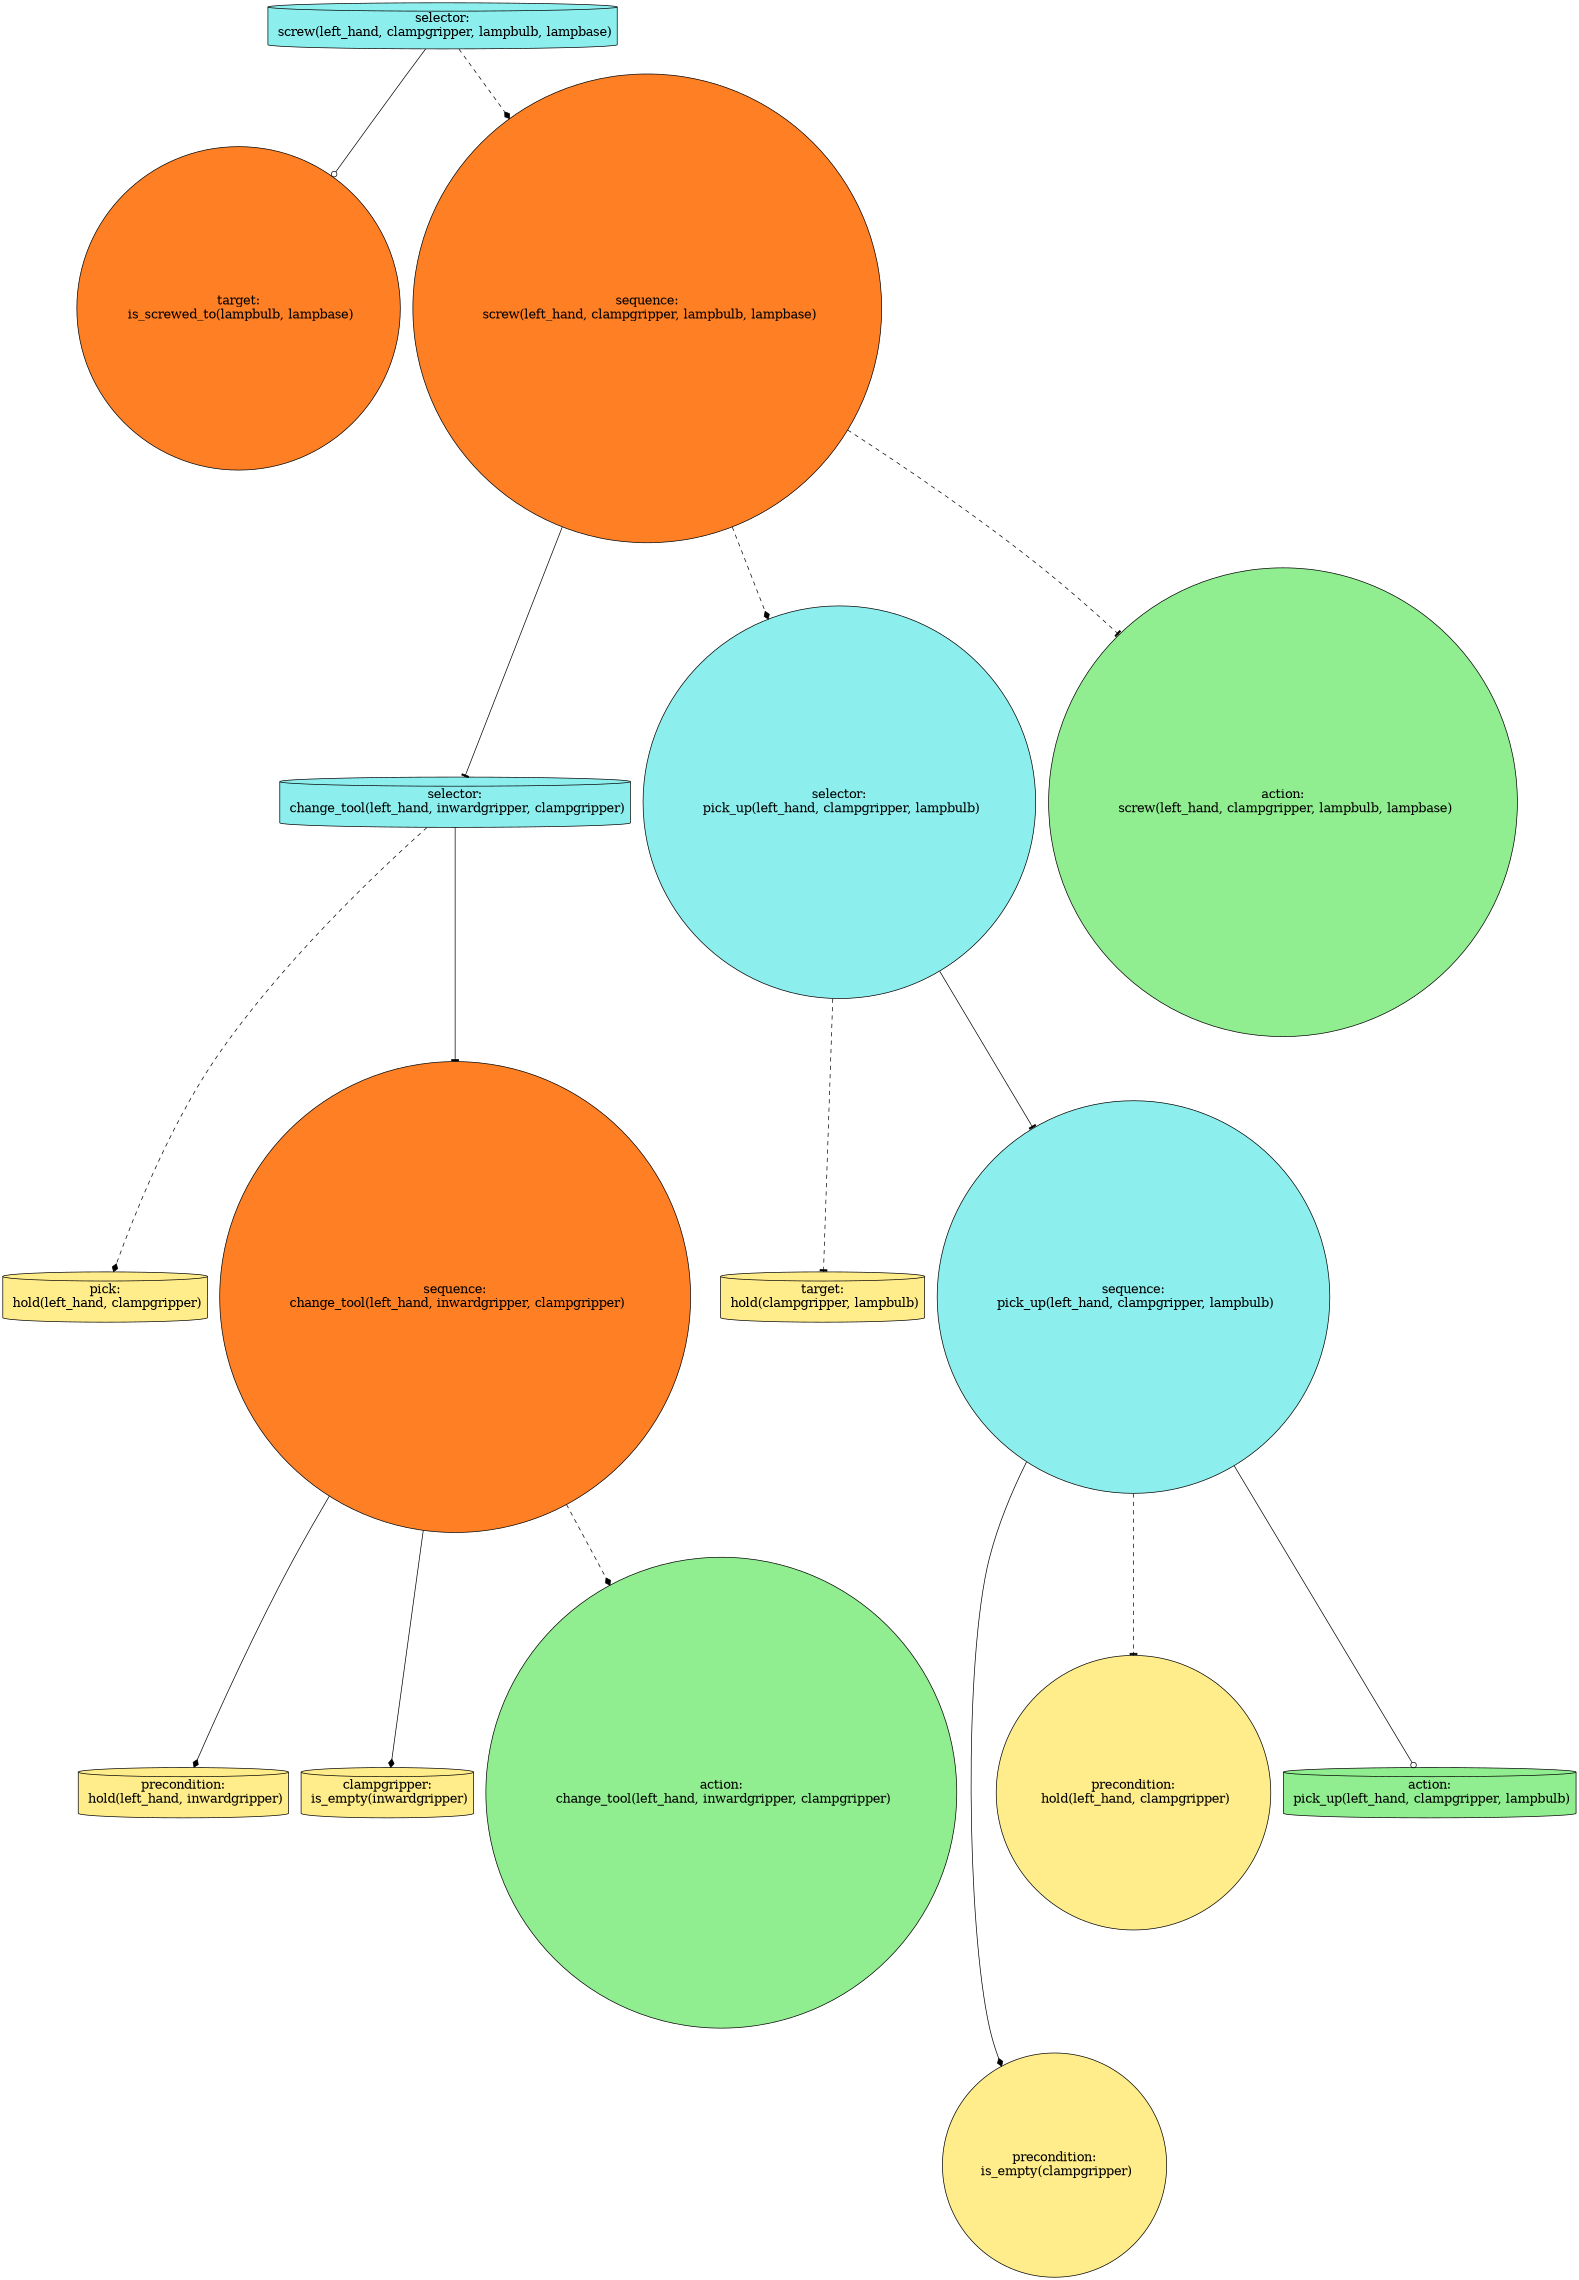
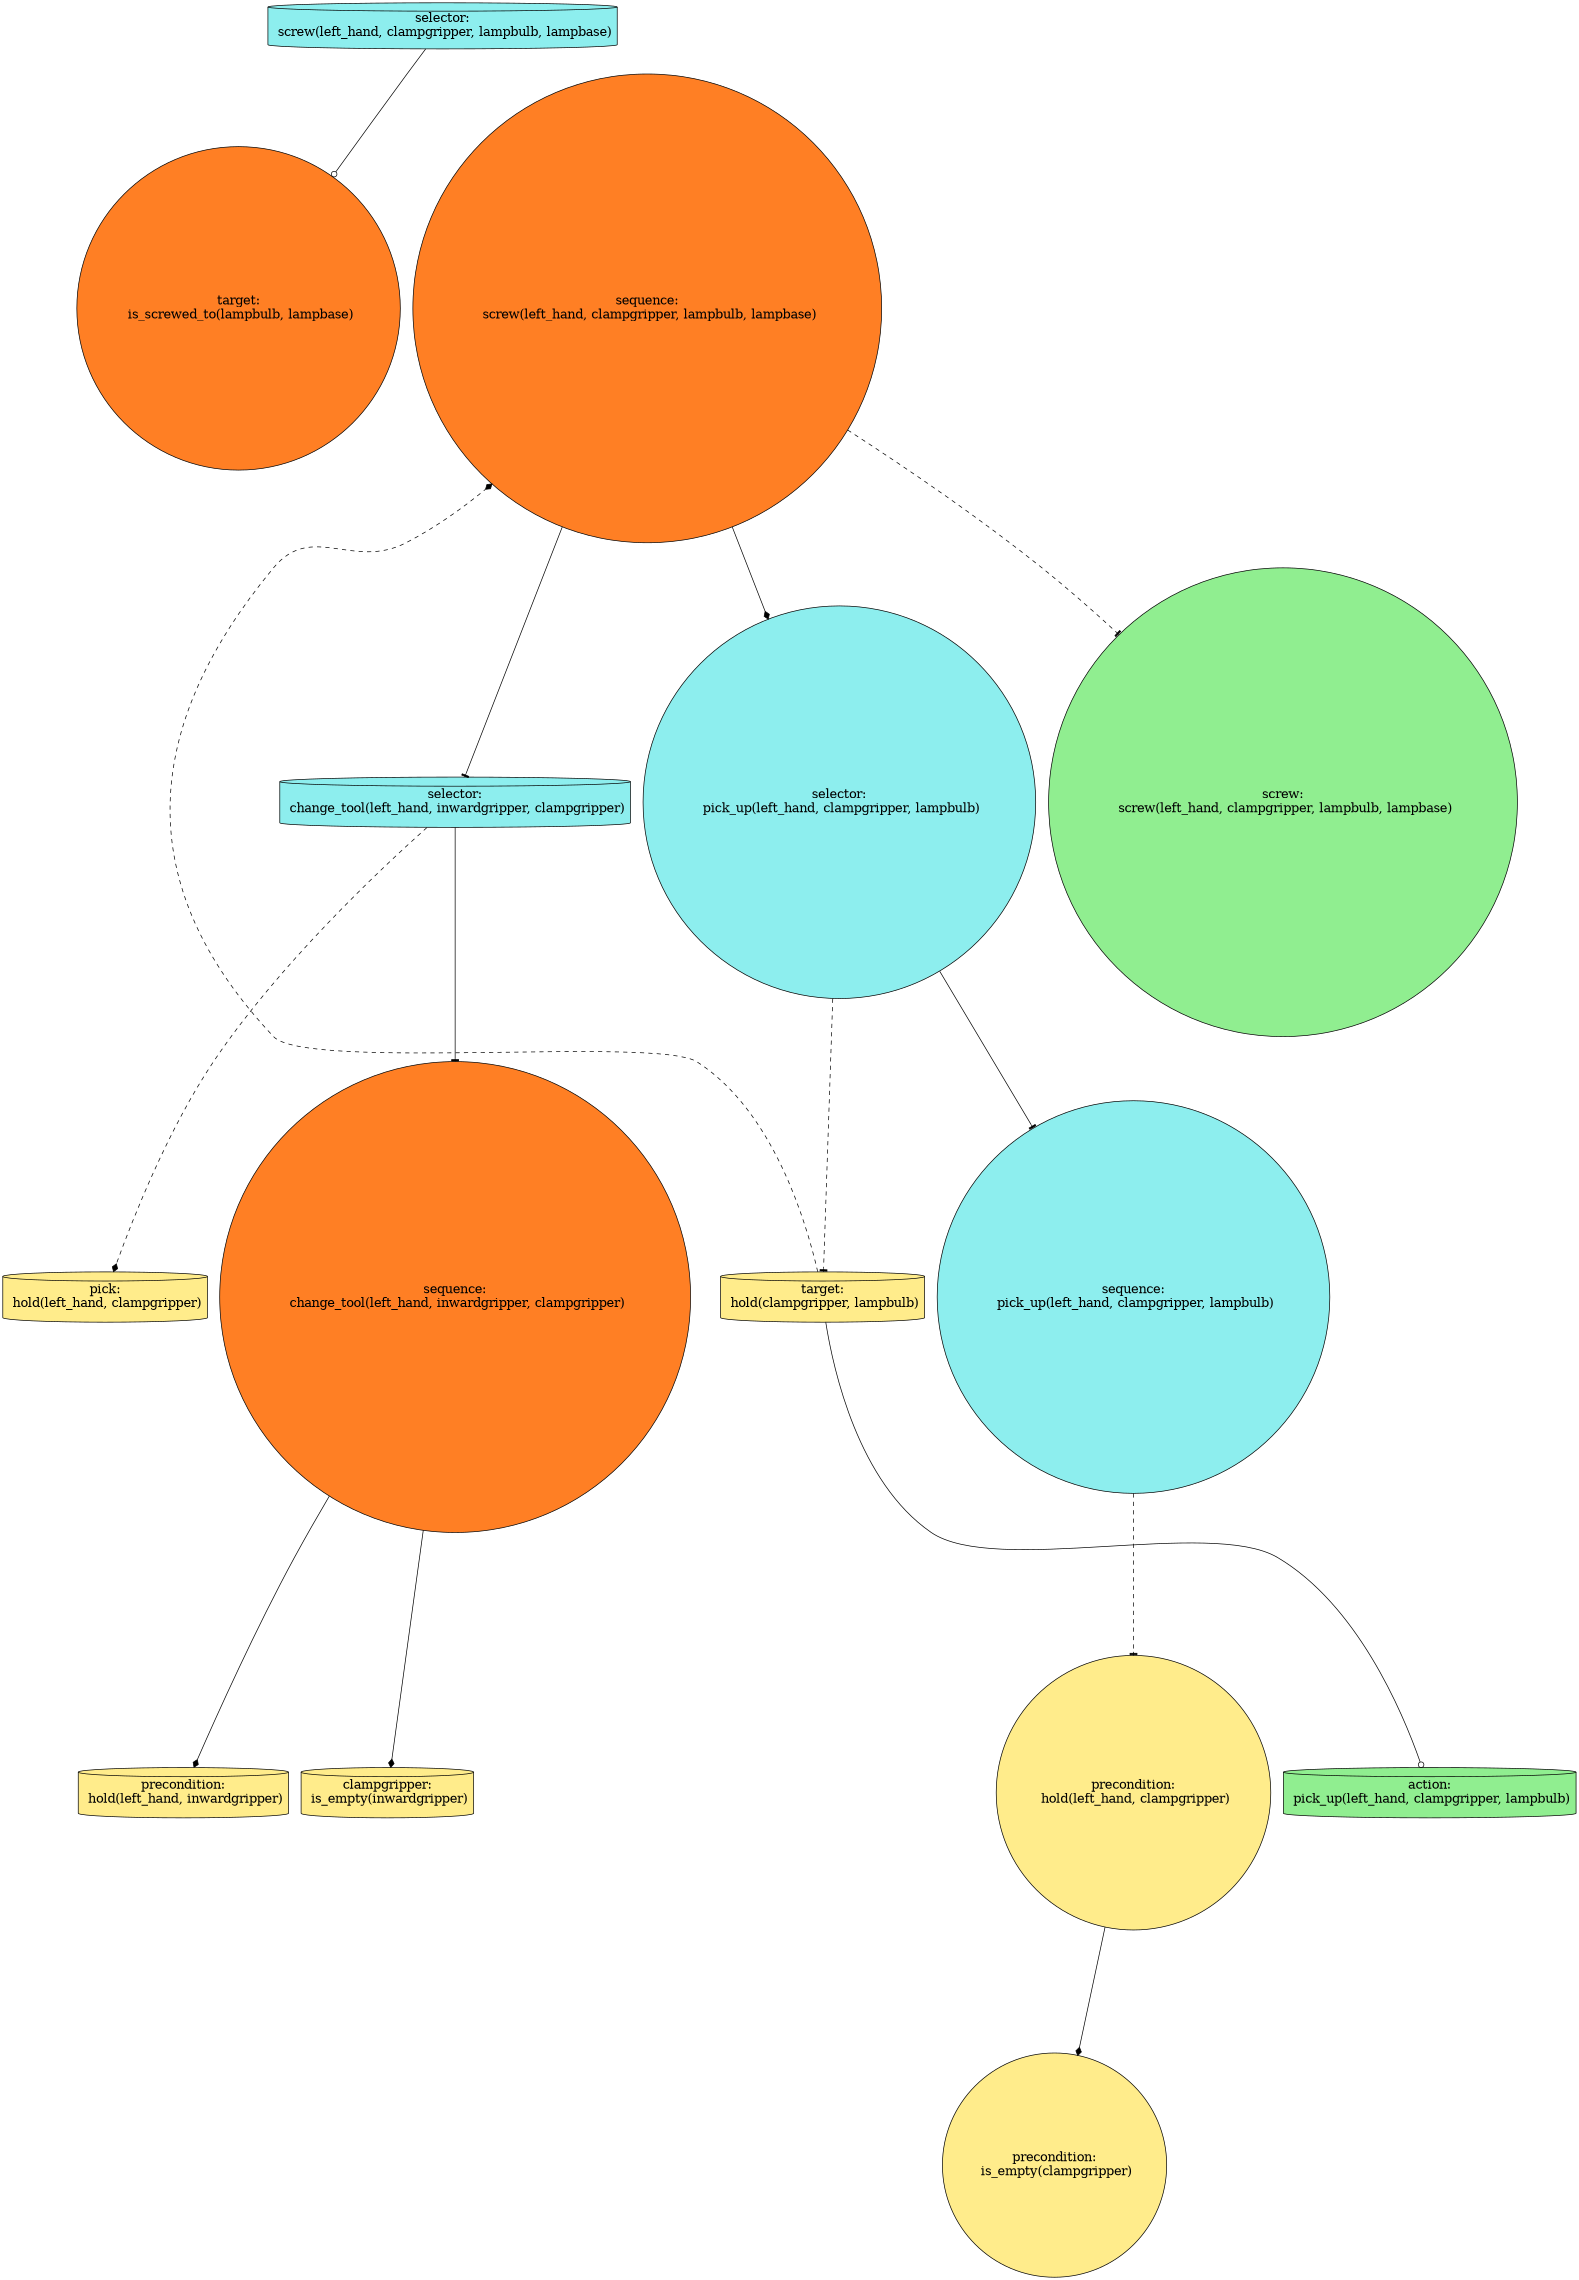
(482, 80) -> (247, 1003)
(749, 569) -> (749, 569)
(1283, 802) -> (1283, 802)
(1323, 1614) -> (1110, 1546)
(972, 1757) -> (1092, 1987)
(721, 1793) -> none
